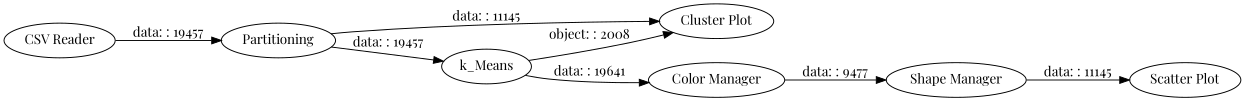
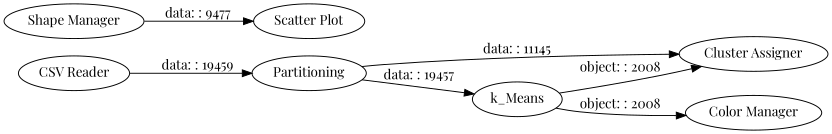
(717, 21) -> (754, 54)
(168, 33) -> (198, 66)
(590, 72) -> (621, 105)
(1078, 73) -> (198, 14)
(831, 80) -> none
